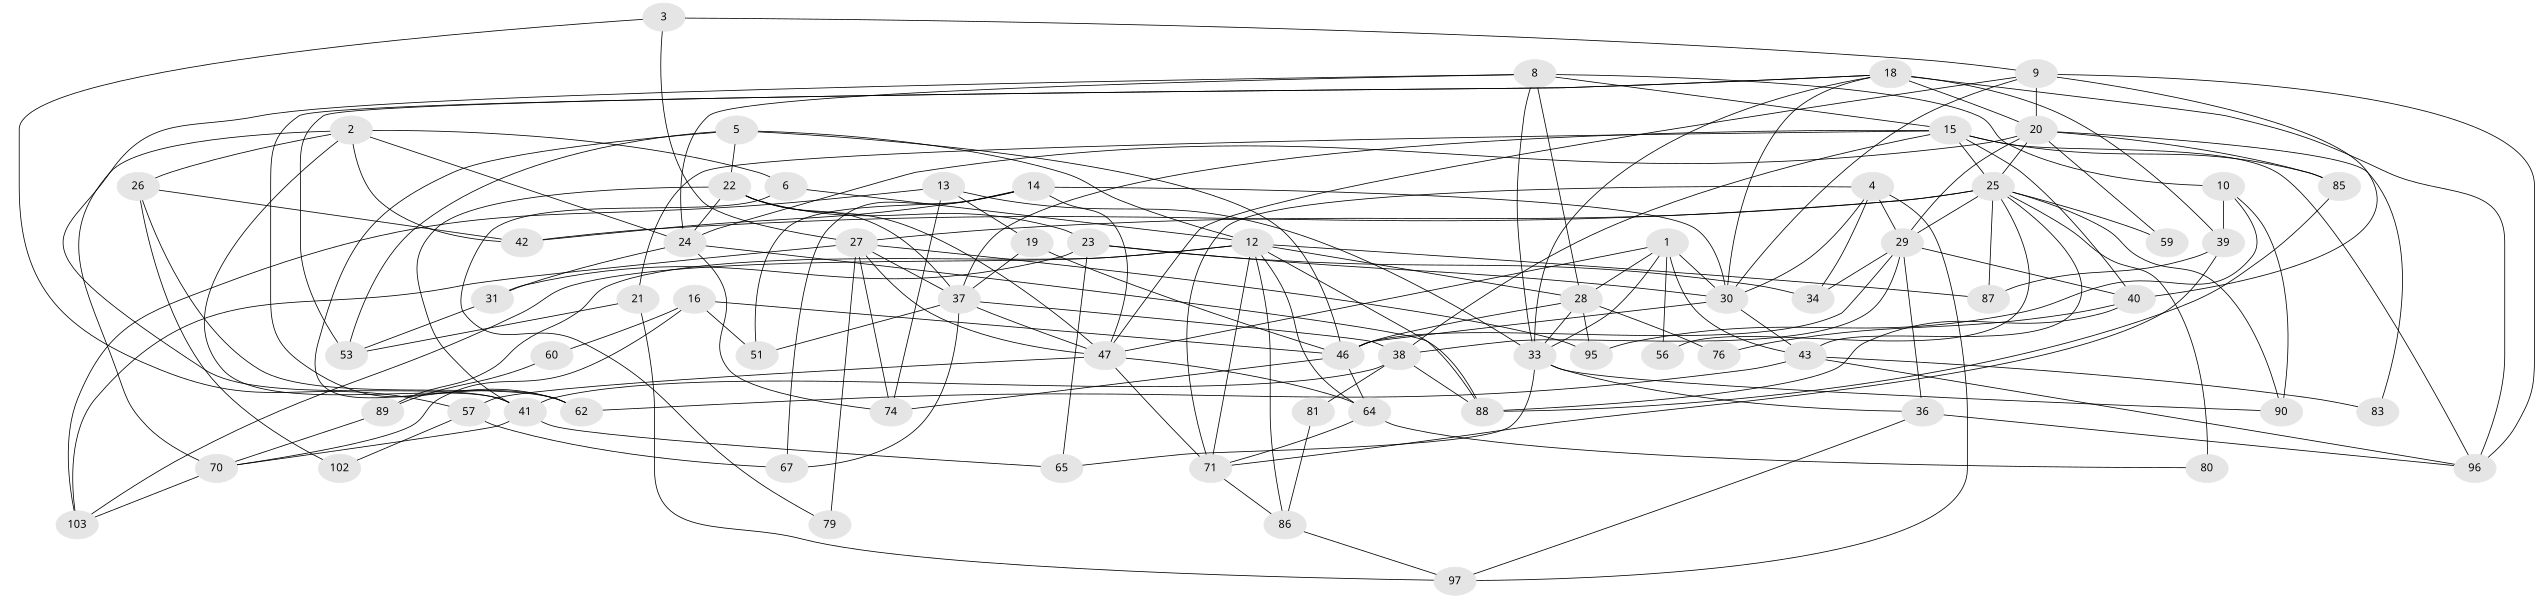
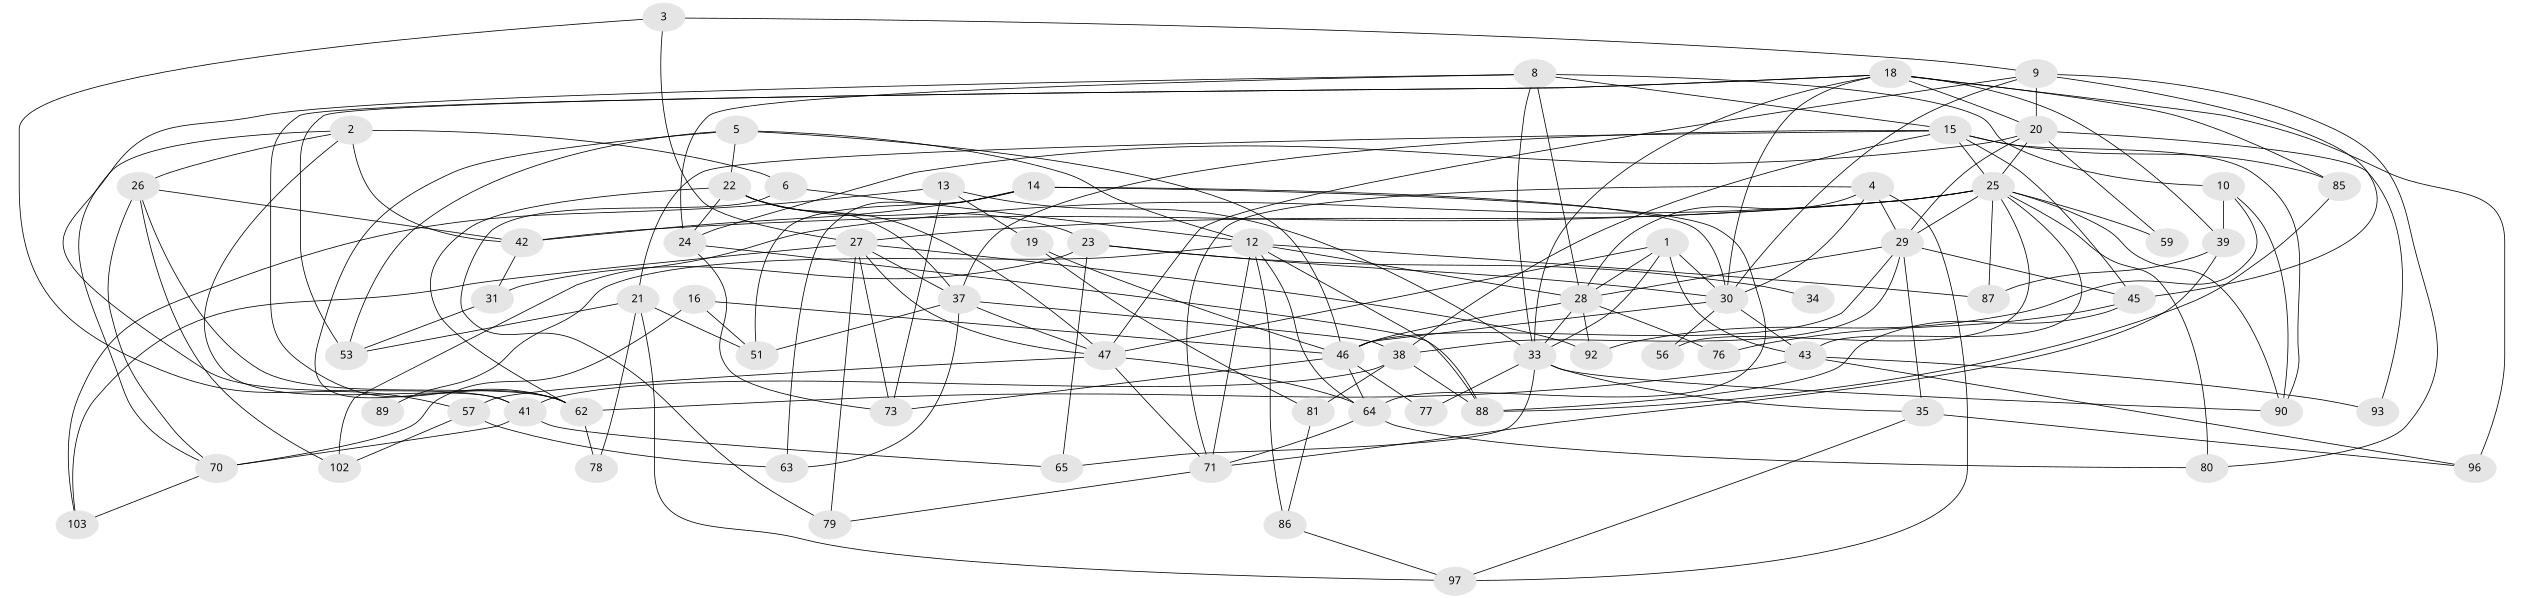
(2451, 120) -> (2407, 218)
(2191, 148) -> (2165, 113)
(2289, 183) -> (2233, 164)
(518, 186) -> none
none -> (1160, 203)
(463, 214) -> (474, 226)
(1121, 238) -> (1709, 227)
(1847, 244) -> (1650, 224)
(594, 265) -> (507, 271)
(996, 271) -> (1168, 334)
(1858, 271) -> (1742, 271)
(605, 279) -> none
(1665, 299) -> (1695, 328)
(2134, 299) -> (2134, 299)
none -> (697, 328)
(552, 356) -> none
(1591, 356) -> (1591, 356)
(891, 412) -> (891, 412)
none -> (1426, 412)
(1923, 412) -> (1923, 412)
(2378, 412) -> (2378, 412)
(300, 440) -> (114, 327)
none -> (597, 468)
(787, 468) -> (787, 468)
(1248, 497) -> (1020, 497)
